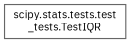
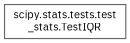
(65, 22) -> (65, 22)
